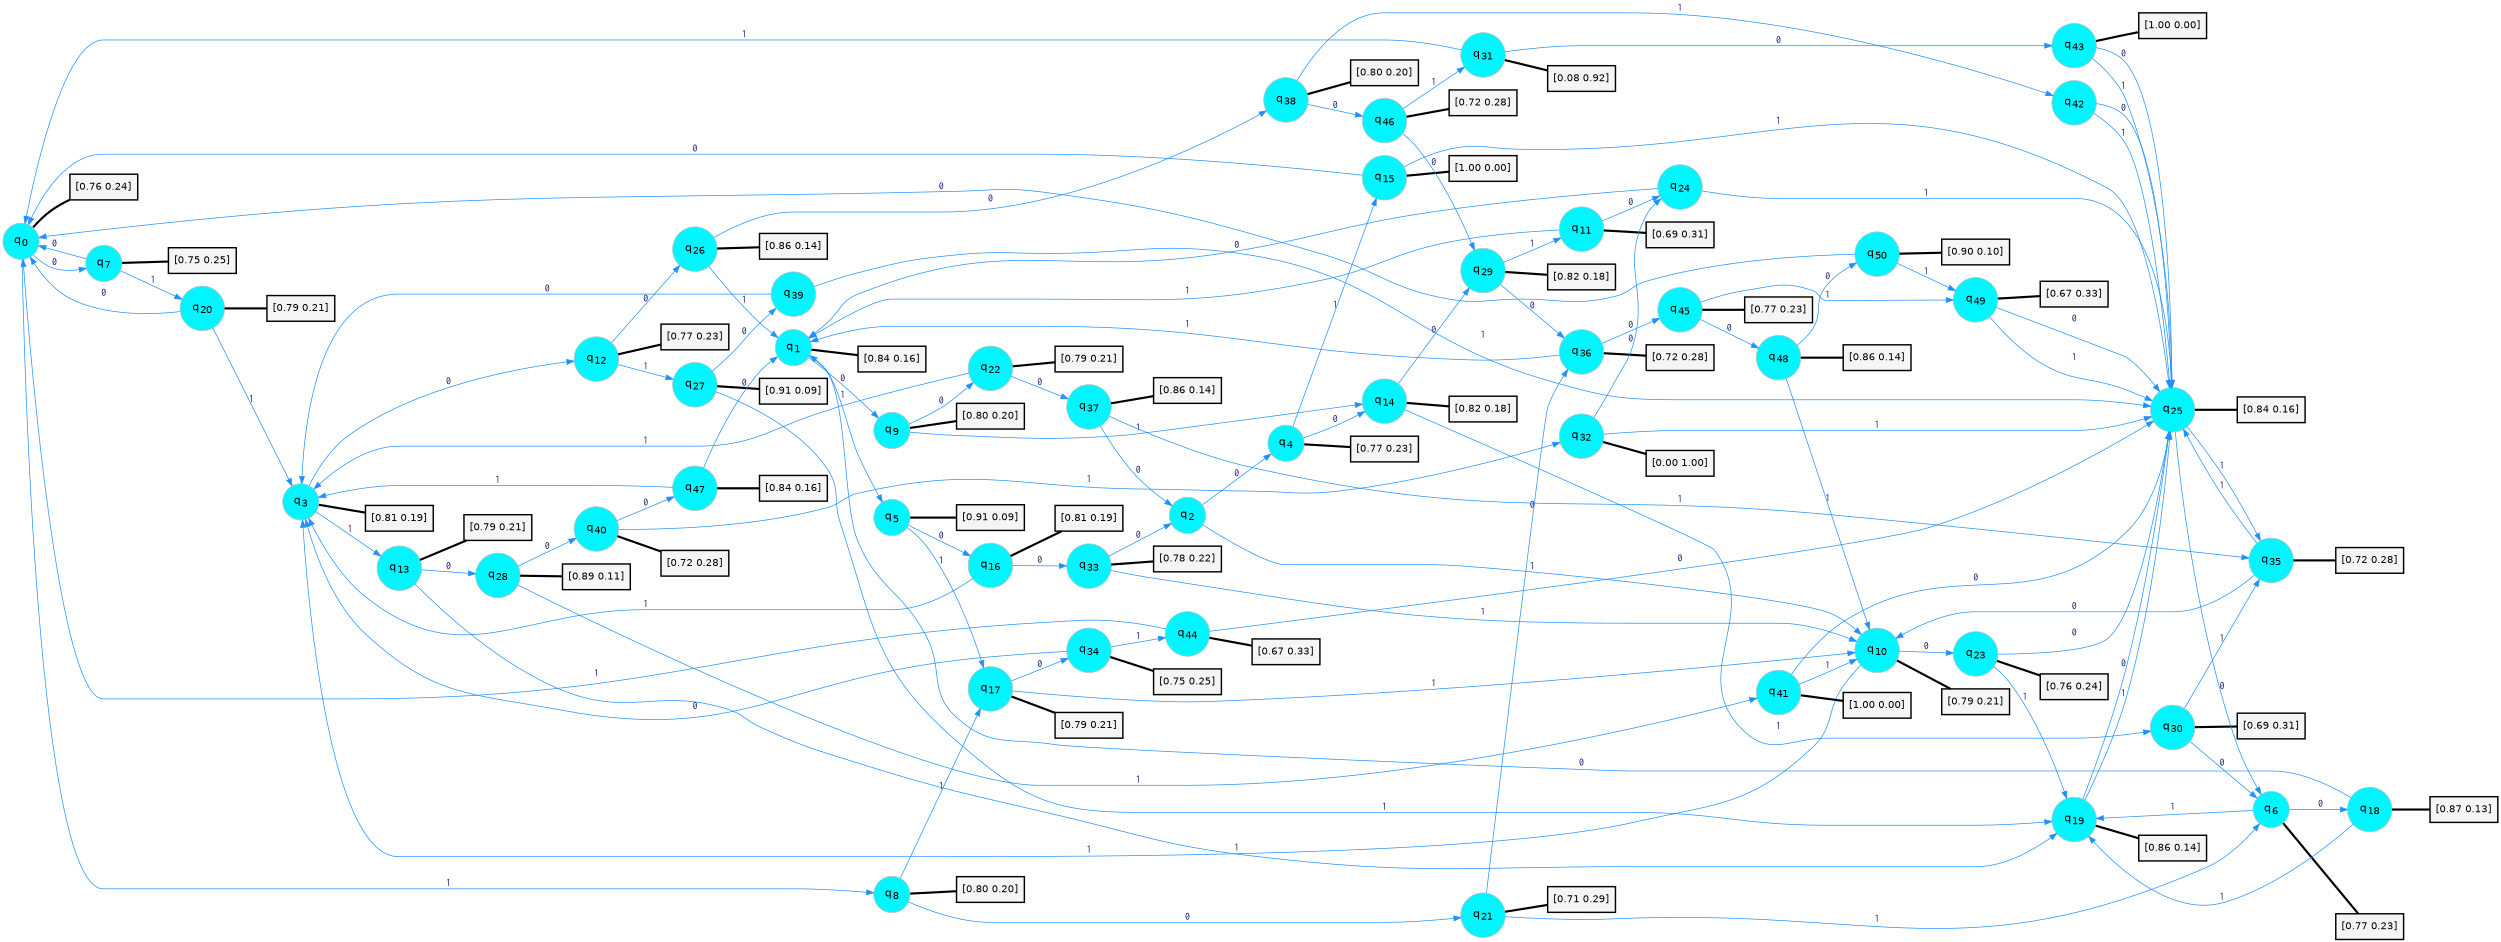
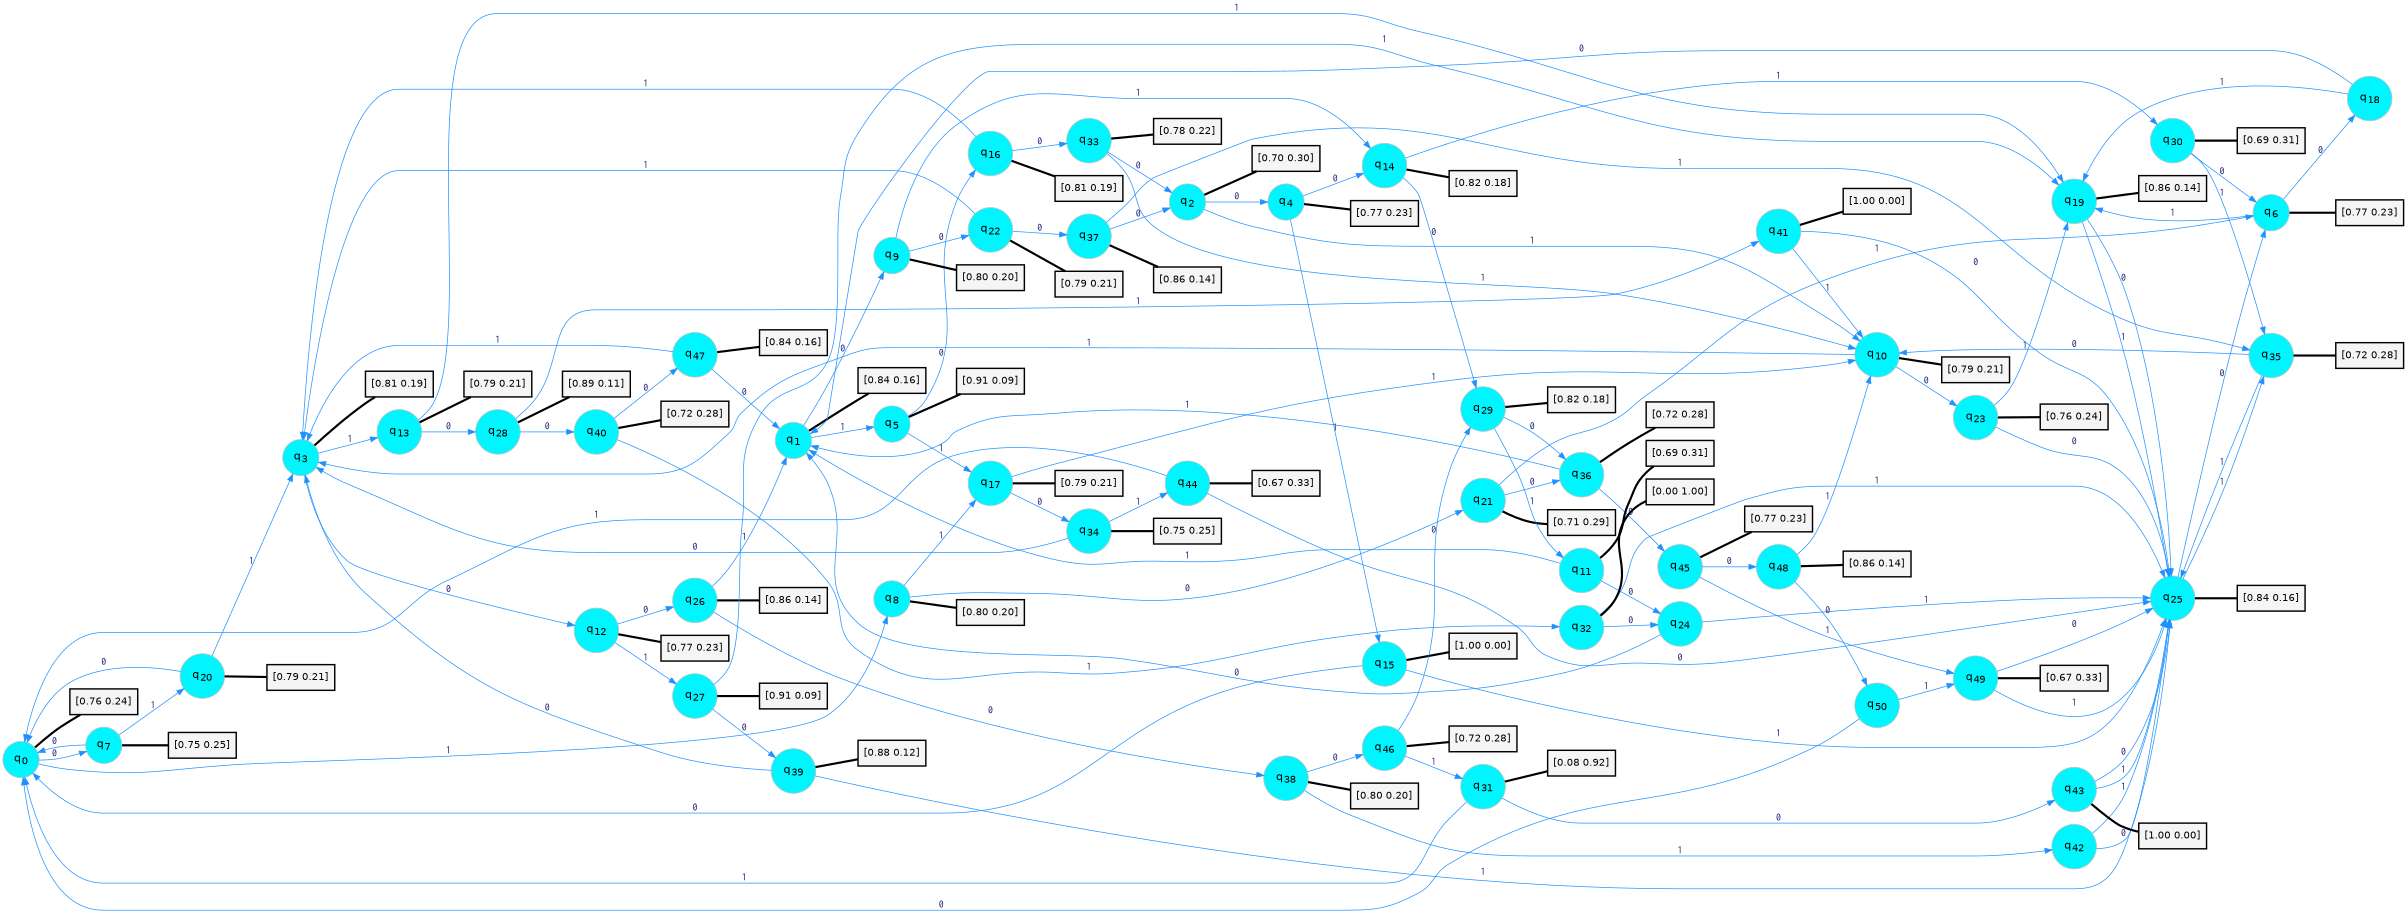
none -> (1286, 158)
(1976, 252) -> none
none -> (892, 753)
(2464, 810) -> none
